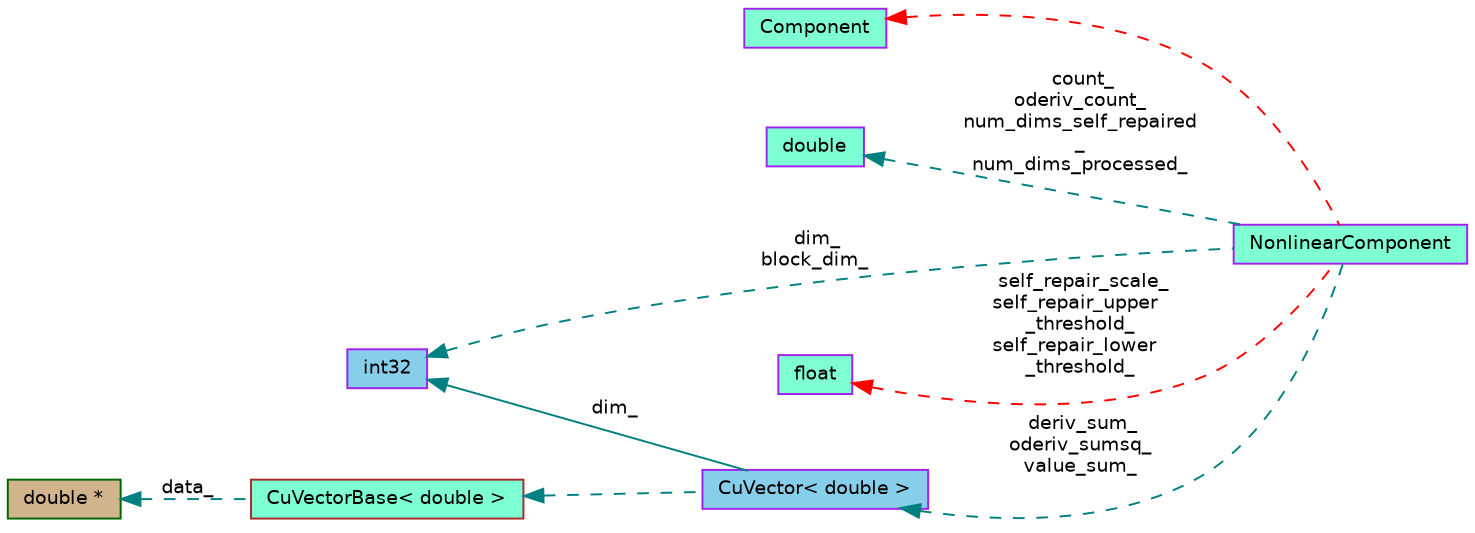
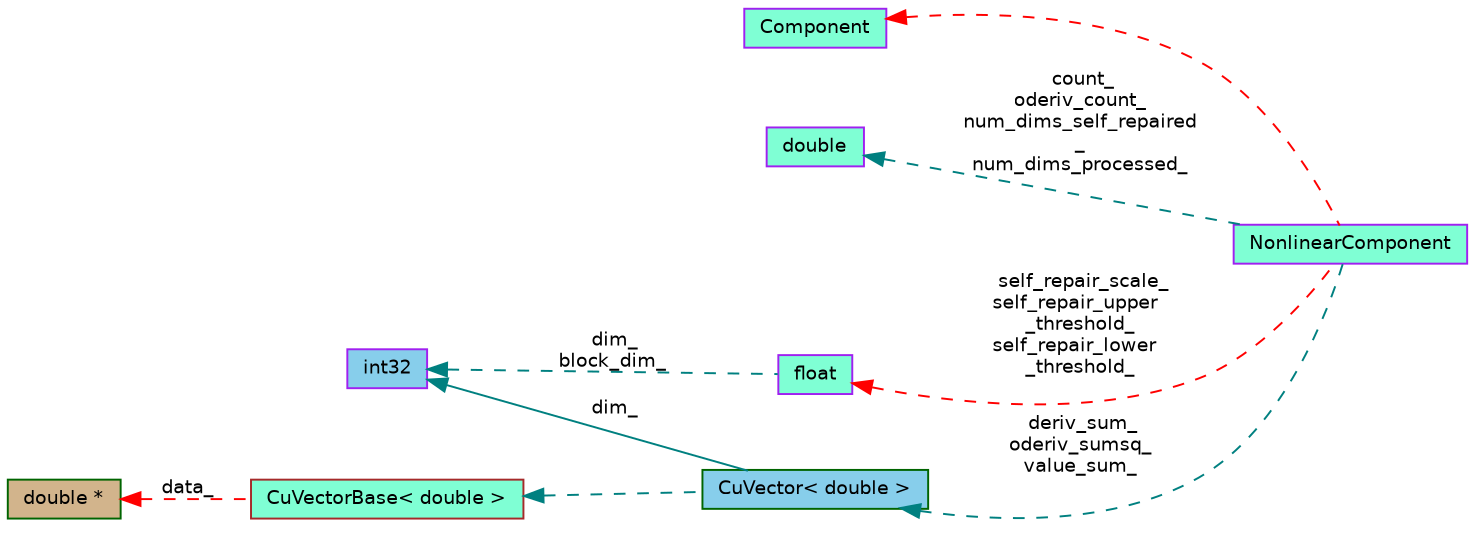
(837, 280) -> (613, 372)
(815, 489) -> (815, 489)
(196, 499) -> (196, 499)
